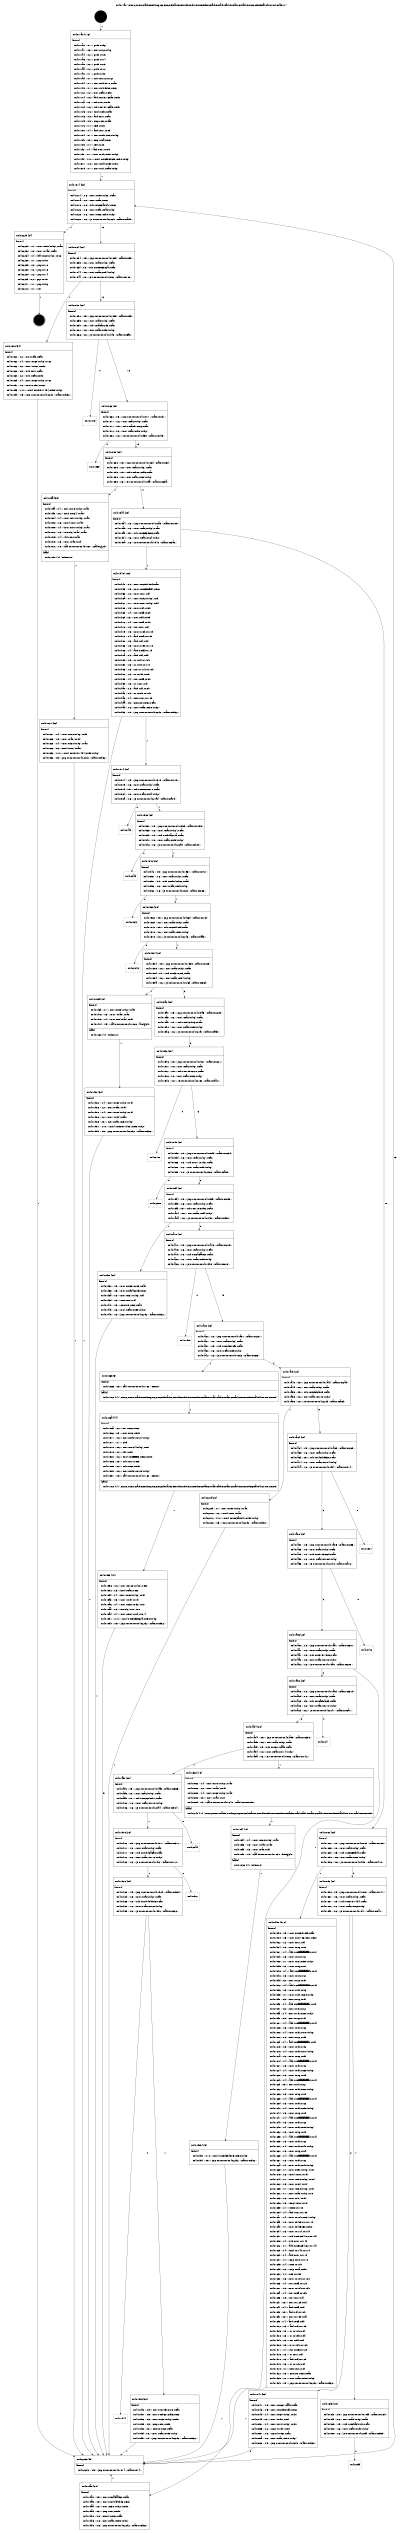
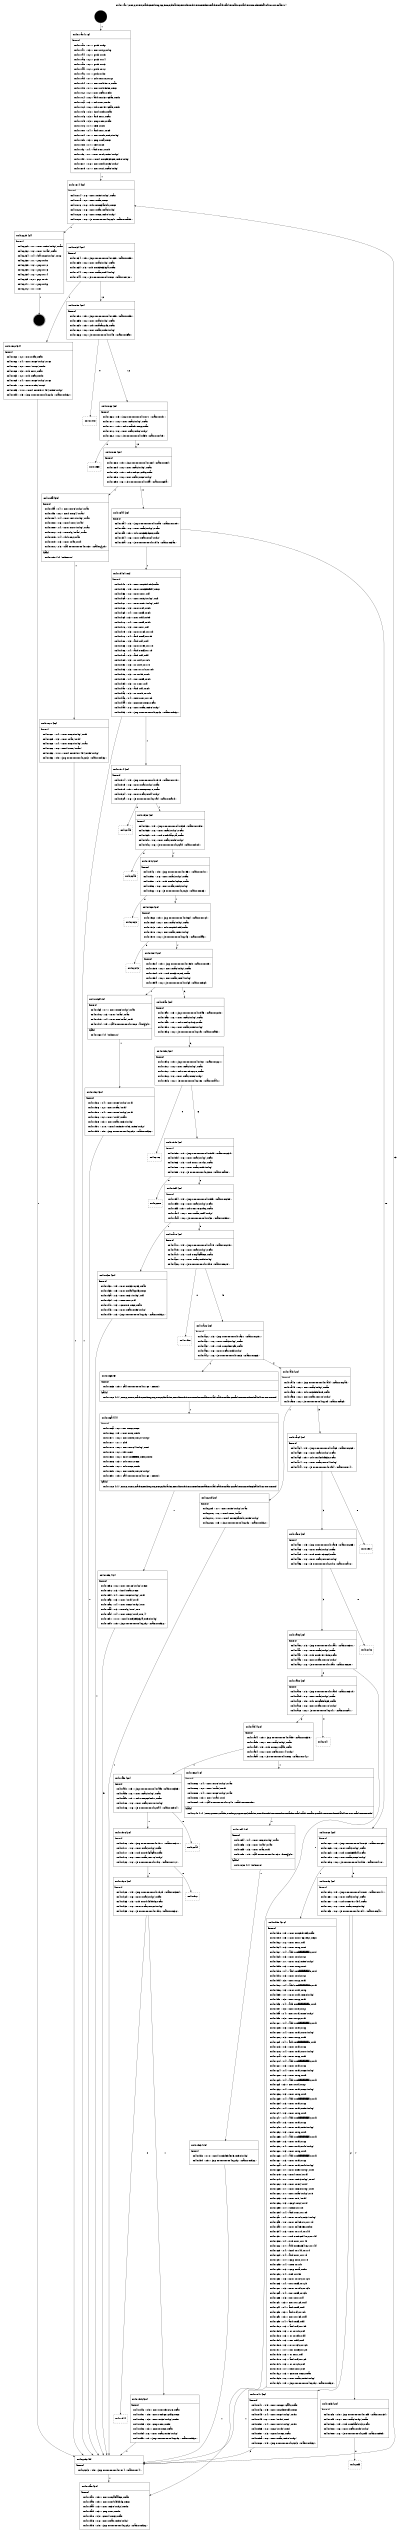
(101, 233) -> none
(112, 2479) -> (109, 2478)
